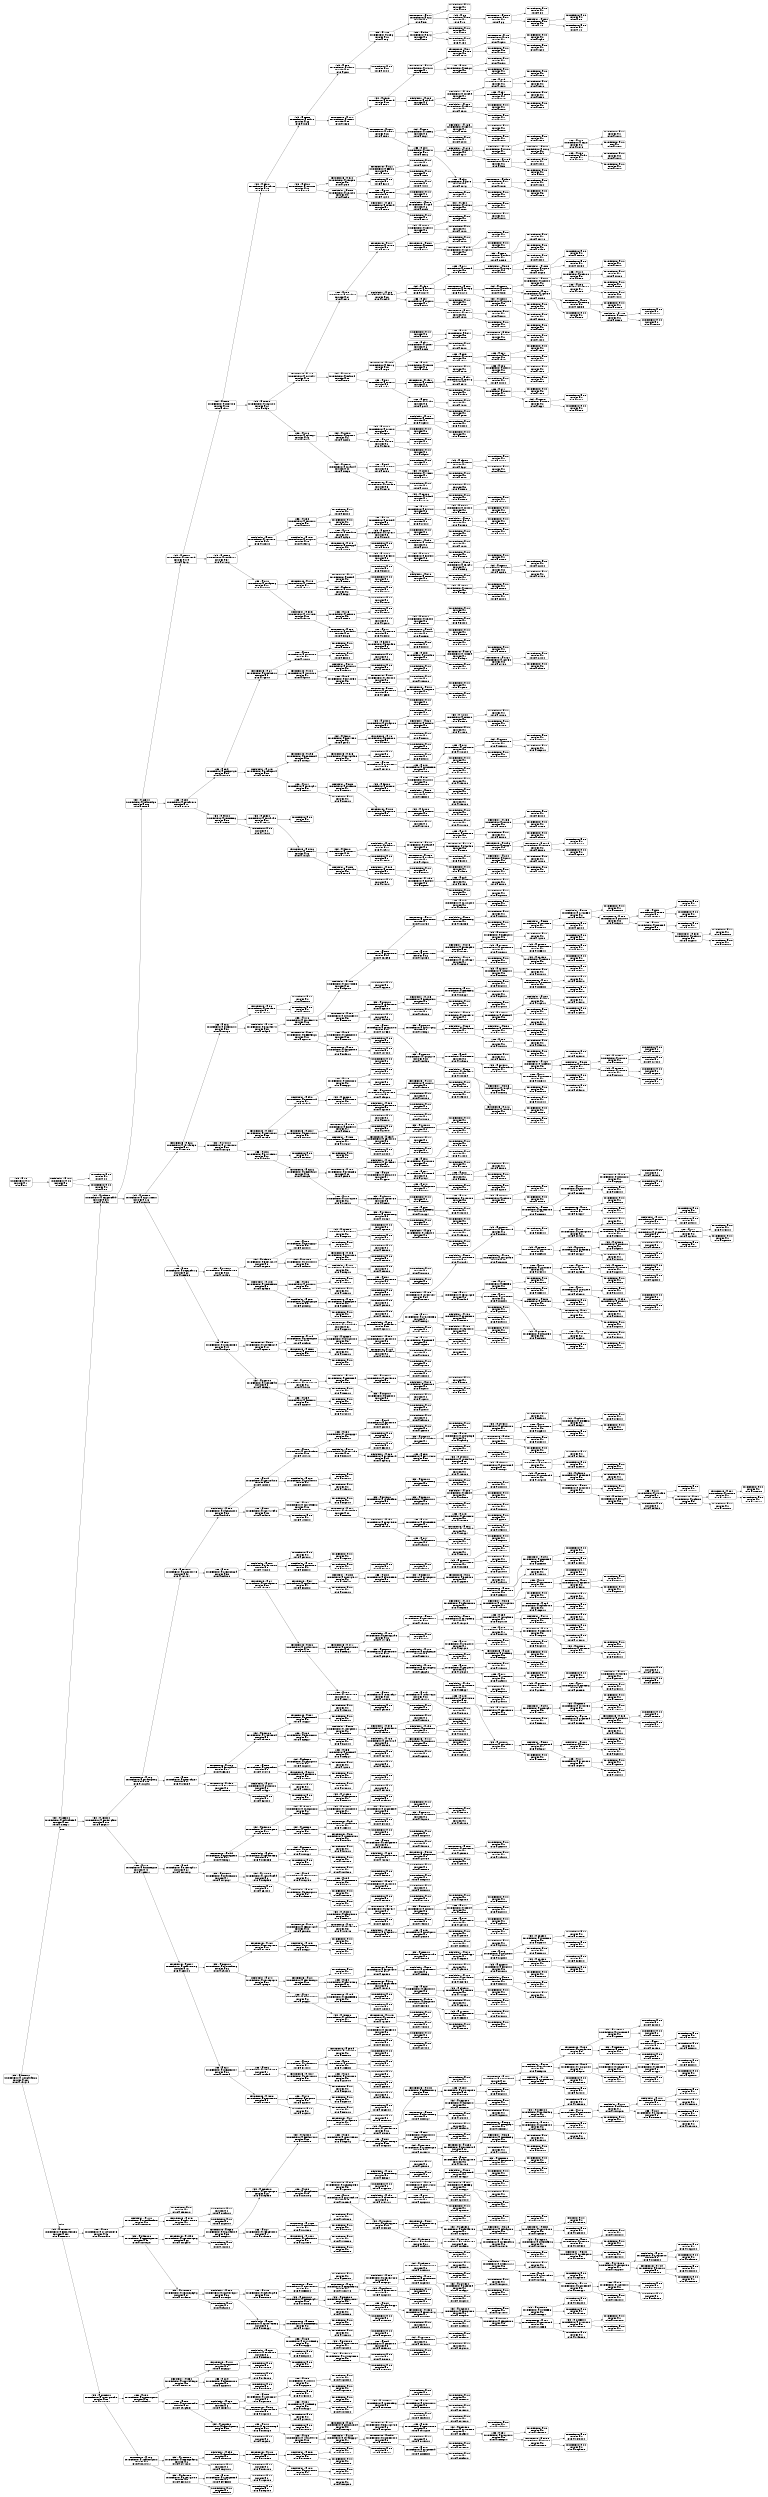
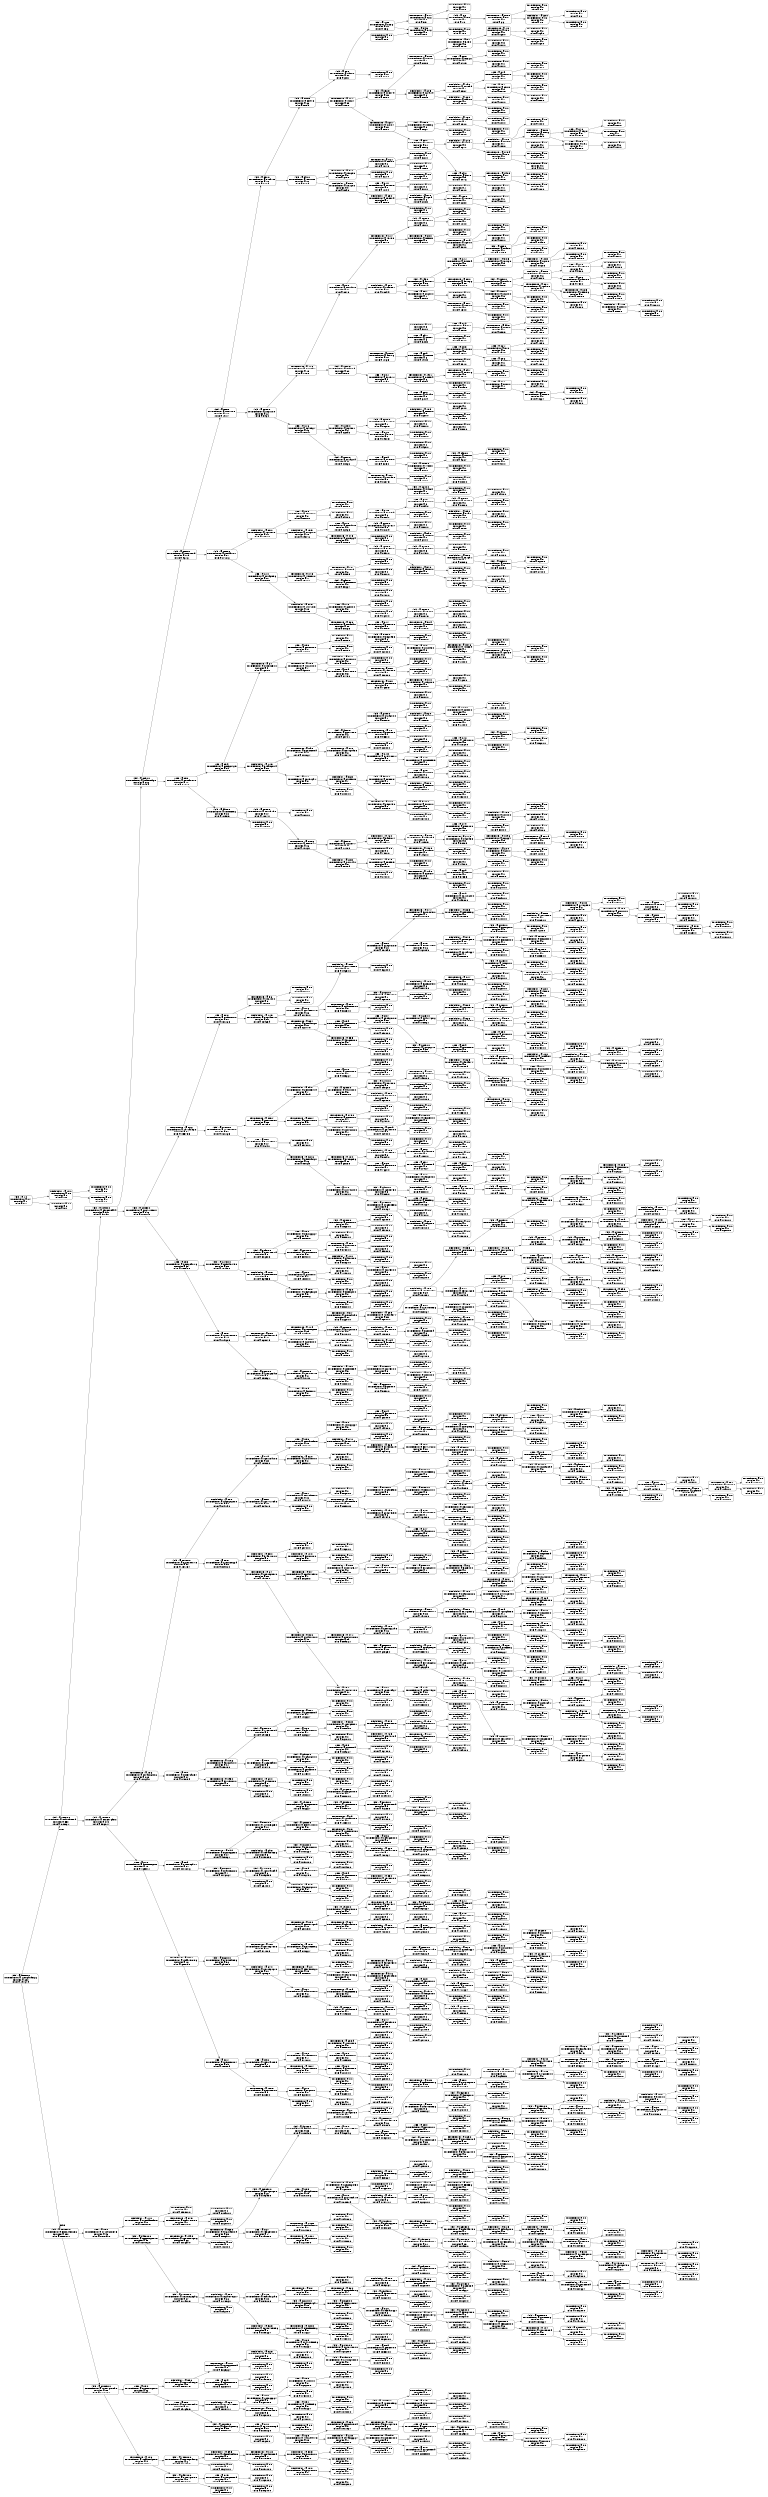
(440, 33) -> (400, 35)
(595, 161) -> (556, 145)
(321, 1155) -> (40, 1203)
(652, 2056) -> none
(576, 2220) -> (576, 2220)
